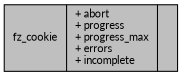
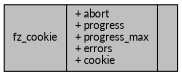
(105, 61) -> (95, 61)
